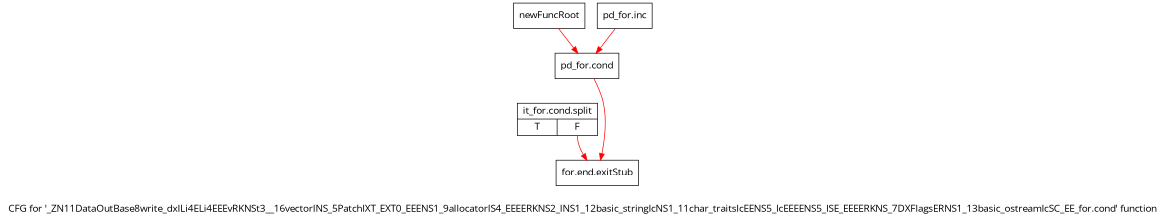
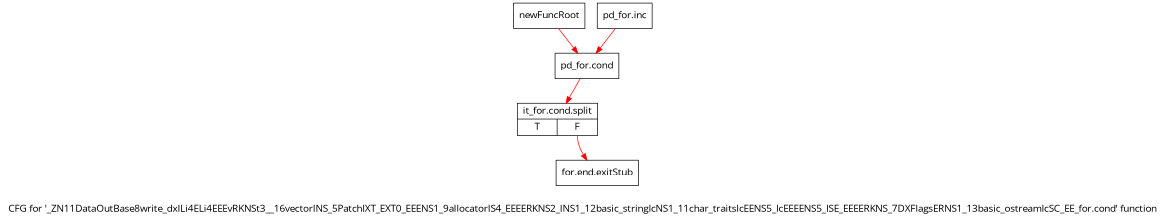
(605, 115) -> (575, 88)
